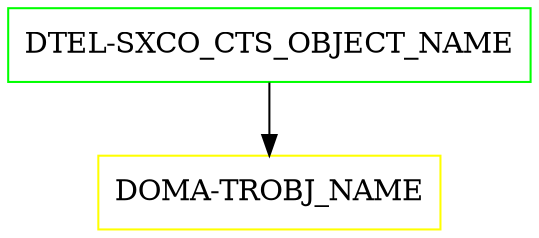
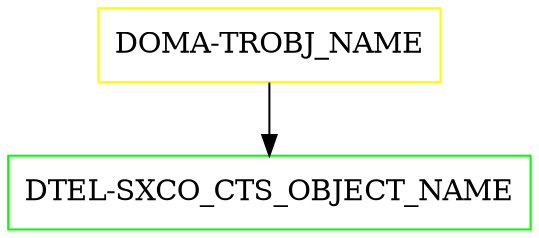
(269, 109) -> (269, 109)
